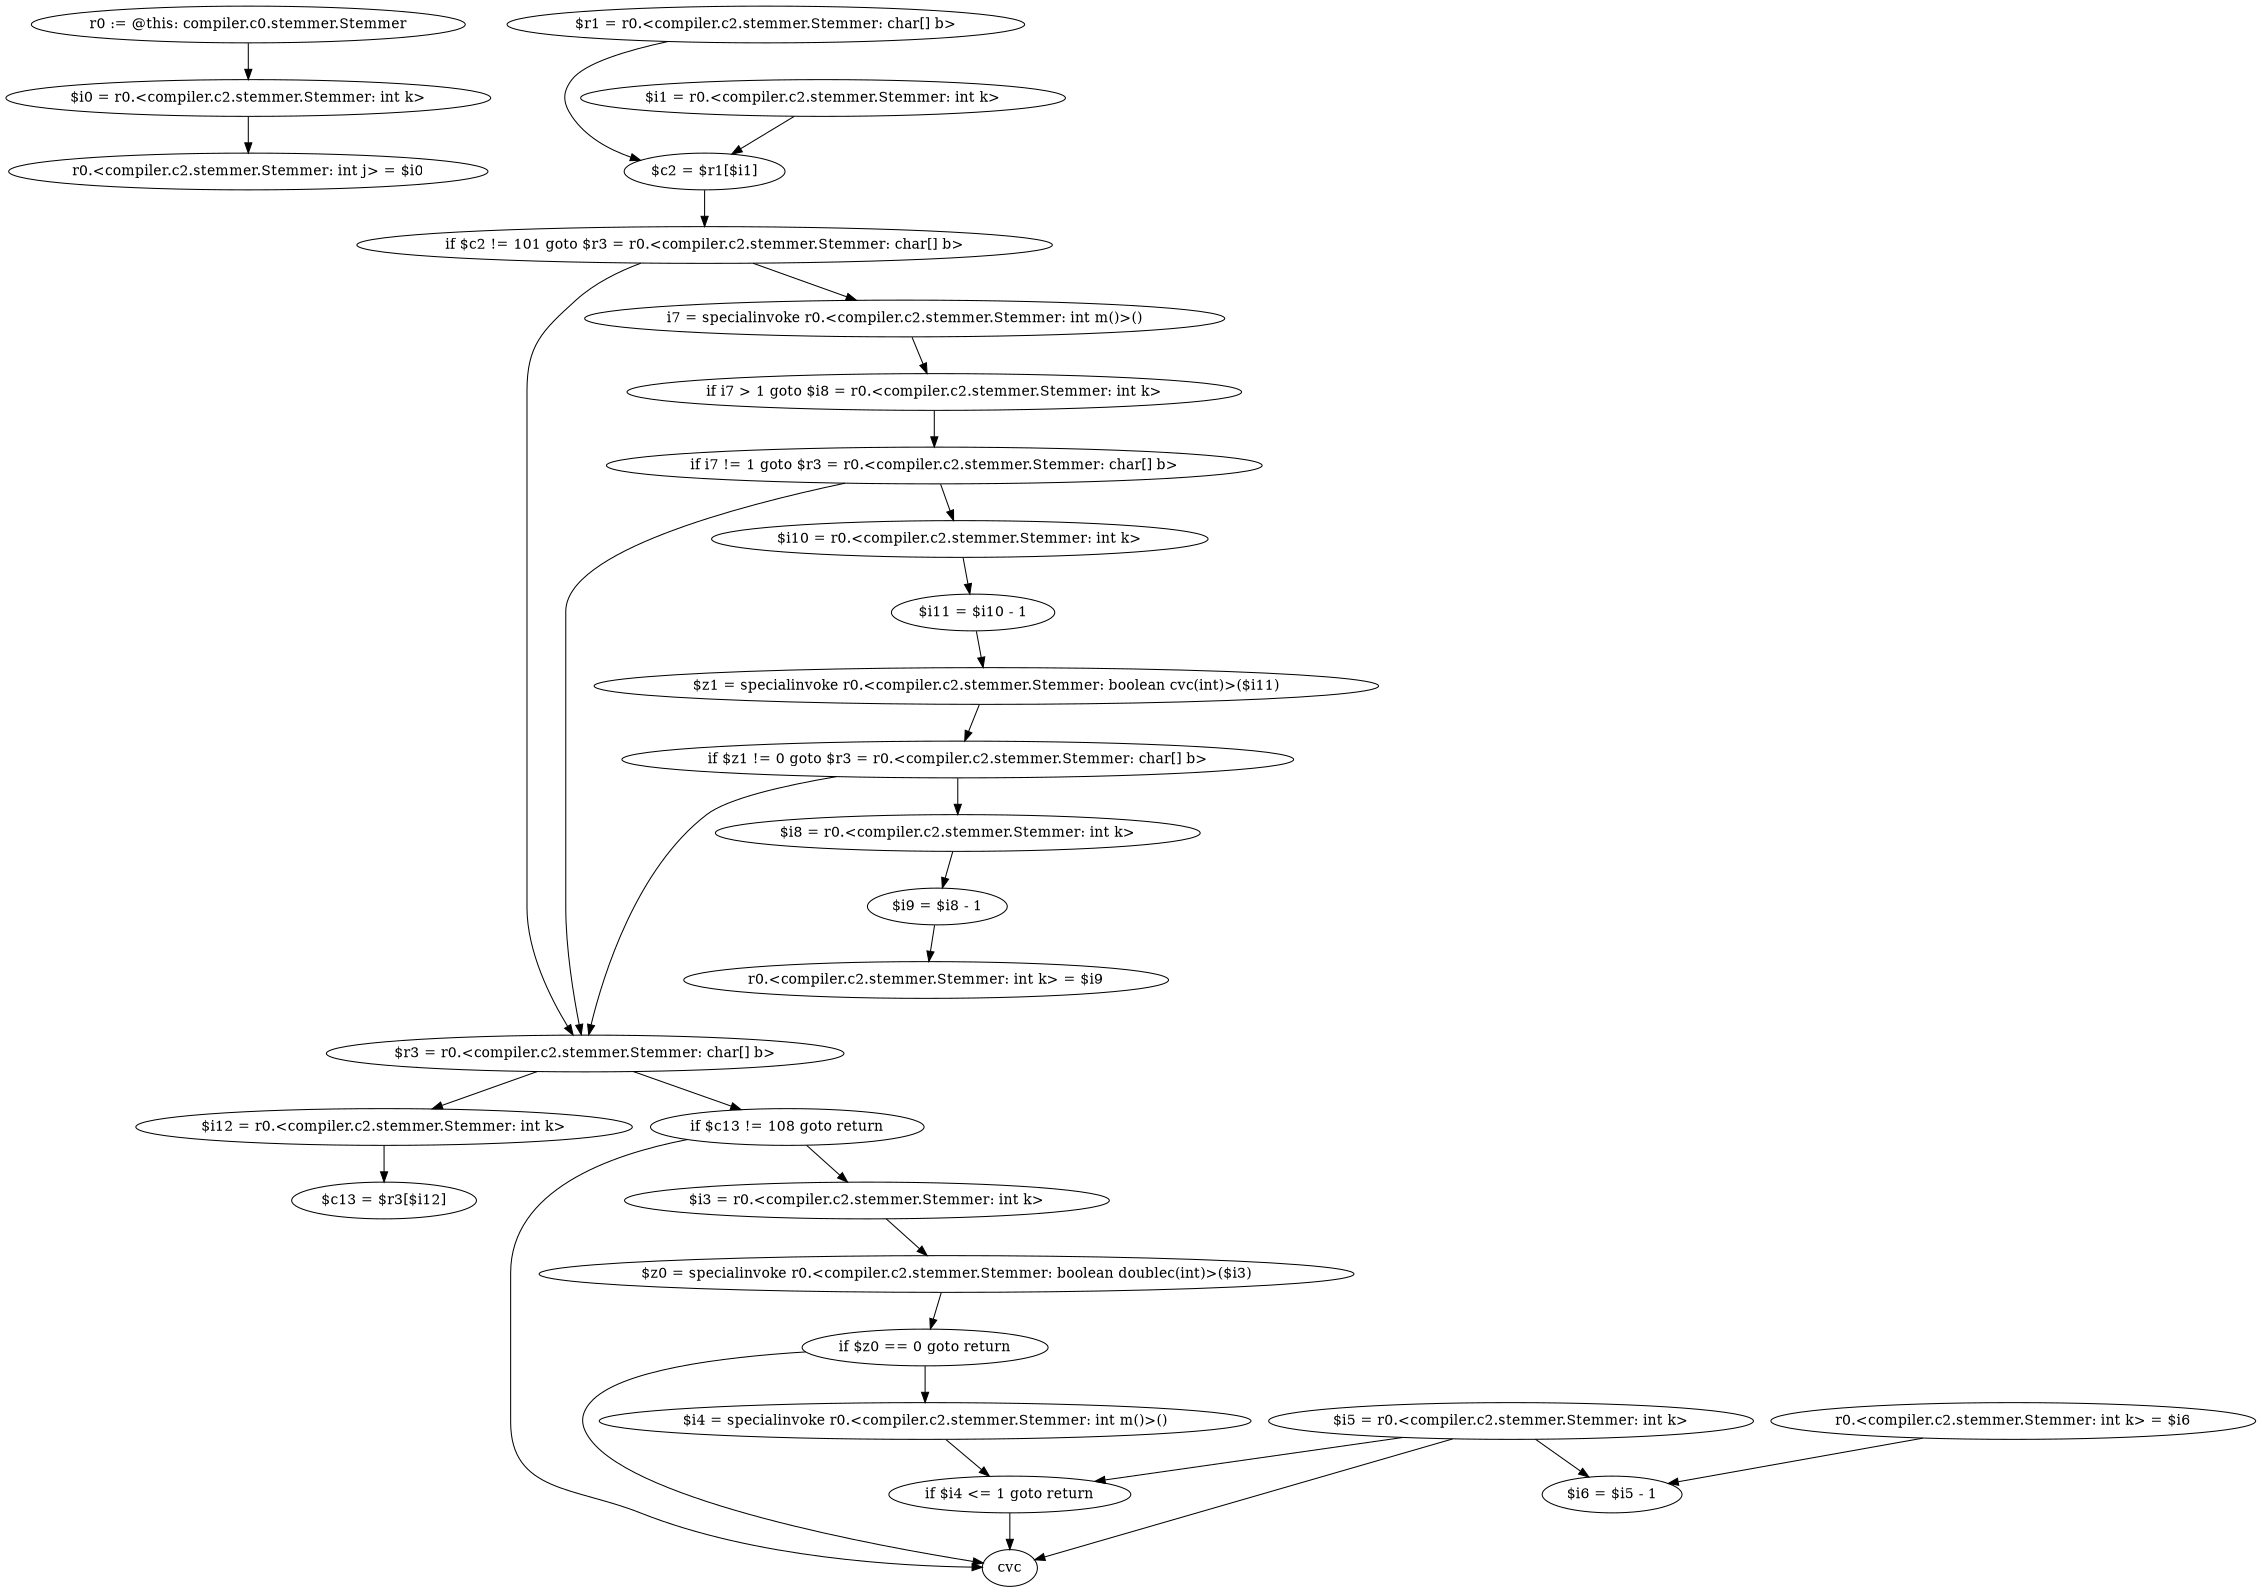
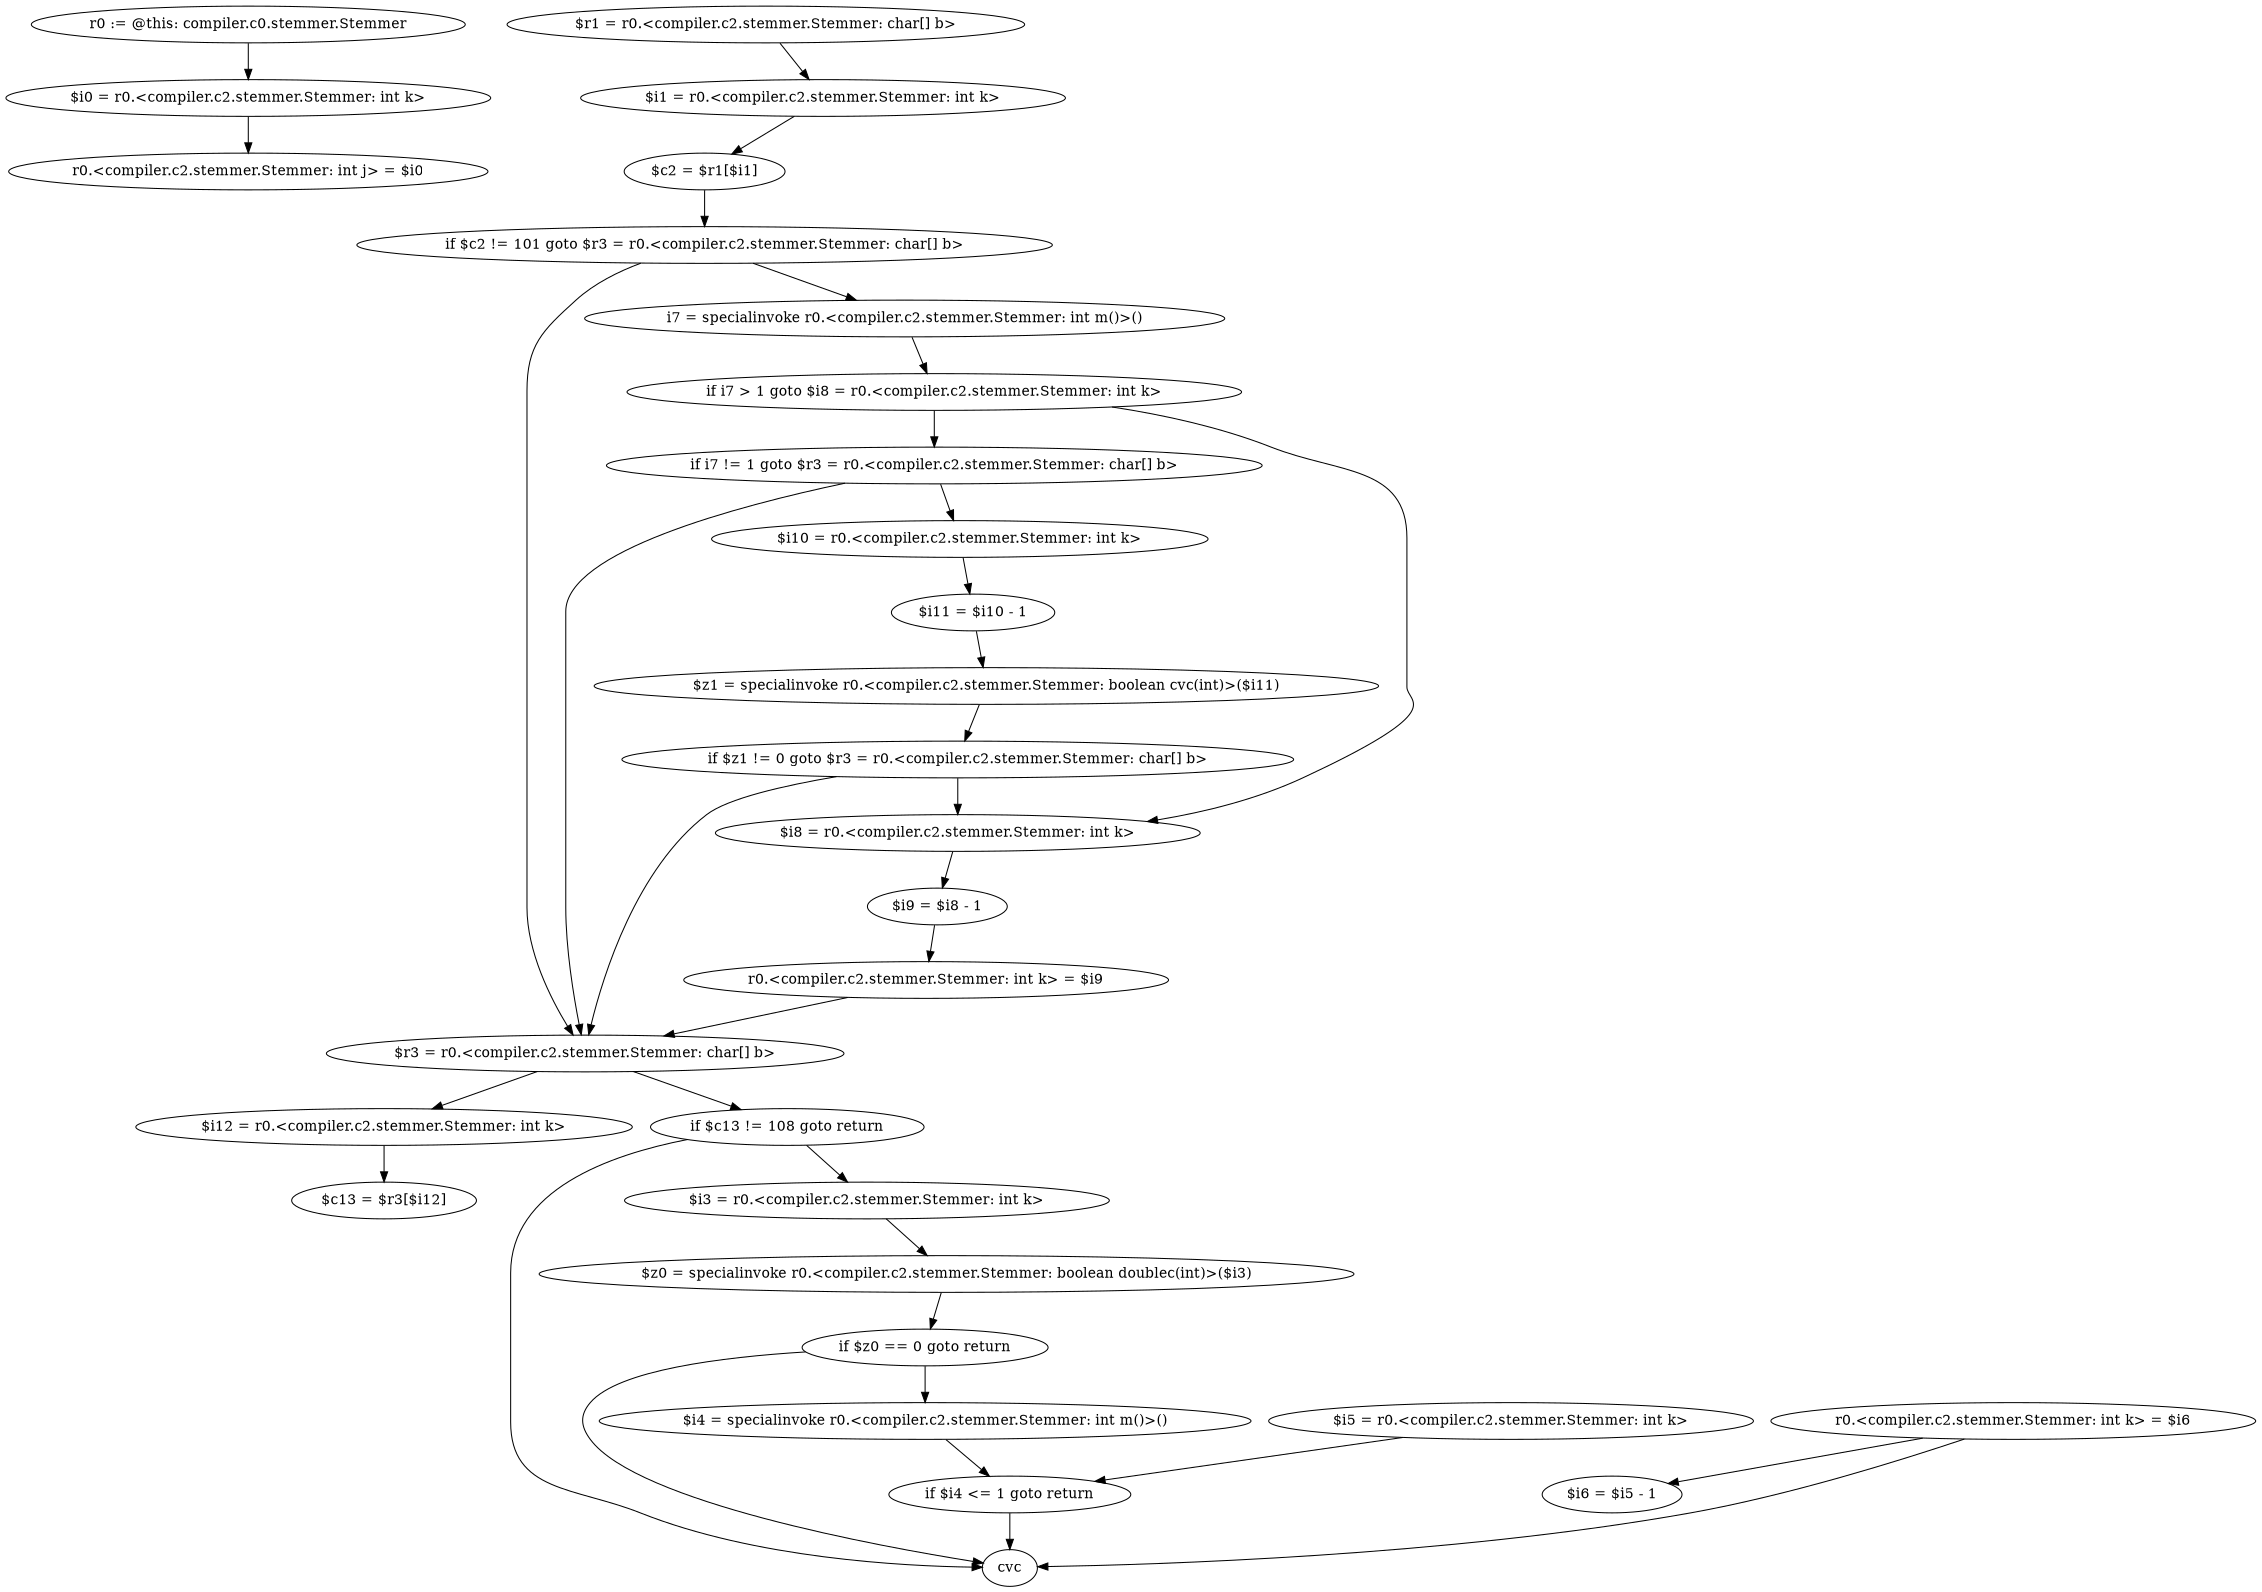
(570, 83) -> (791, 57)
none -> (1407, 594)
none -> (761, 1016)
(1558, 1455) -> none
(1249, 1498) -> (1512, 1538)
